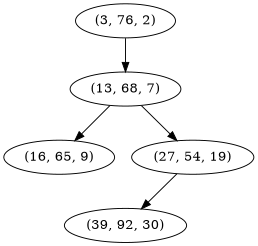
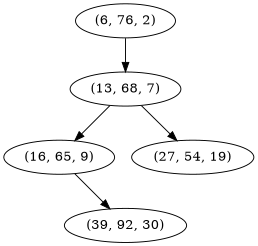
(126, 21) -> (126, 21)
(163, 188) -> (89, 188)
